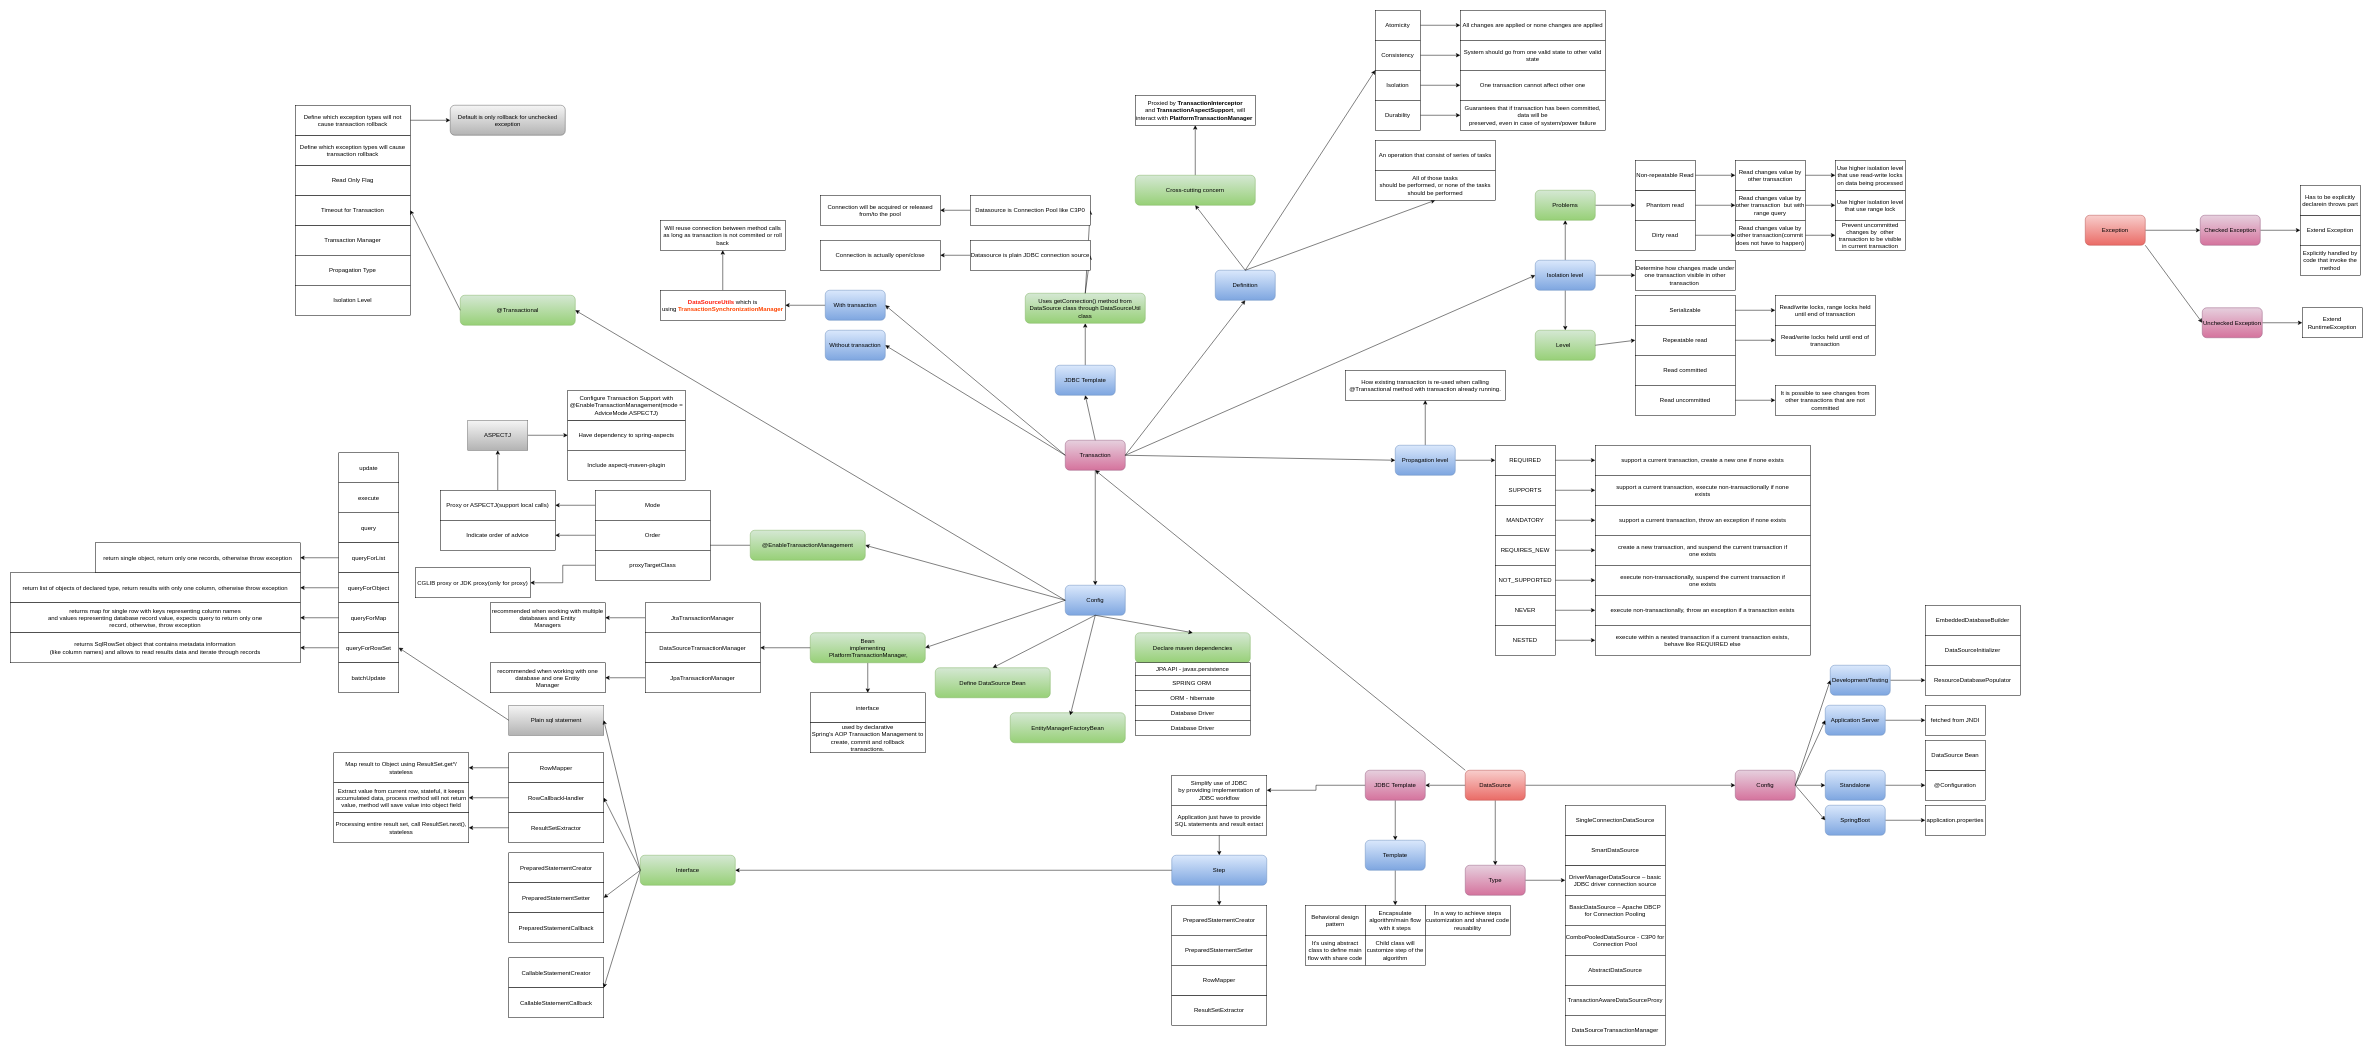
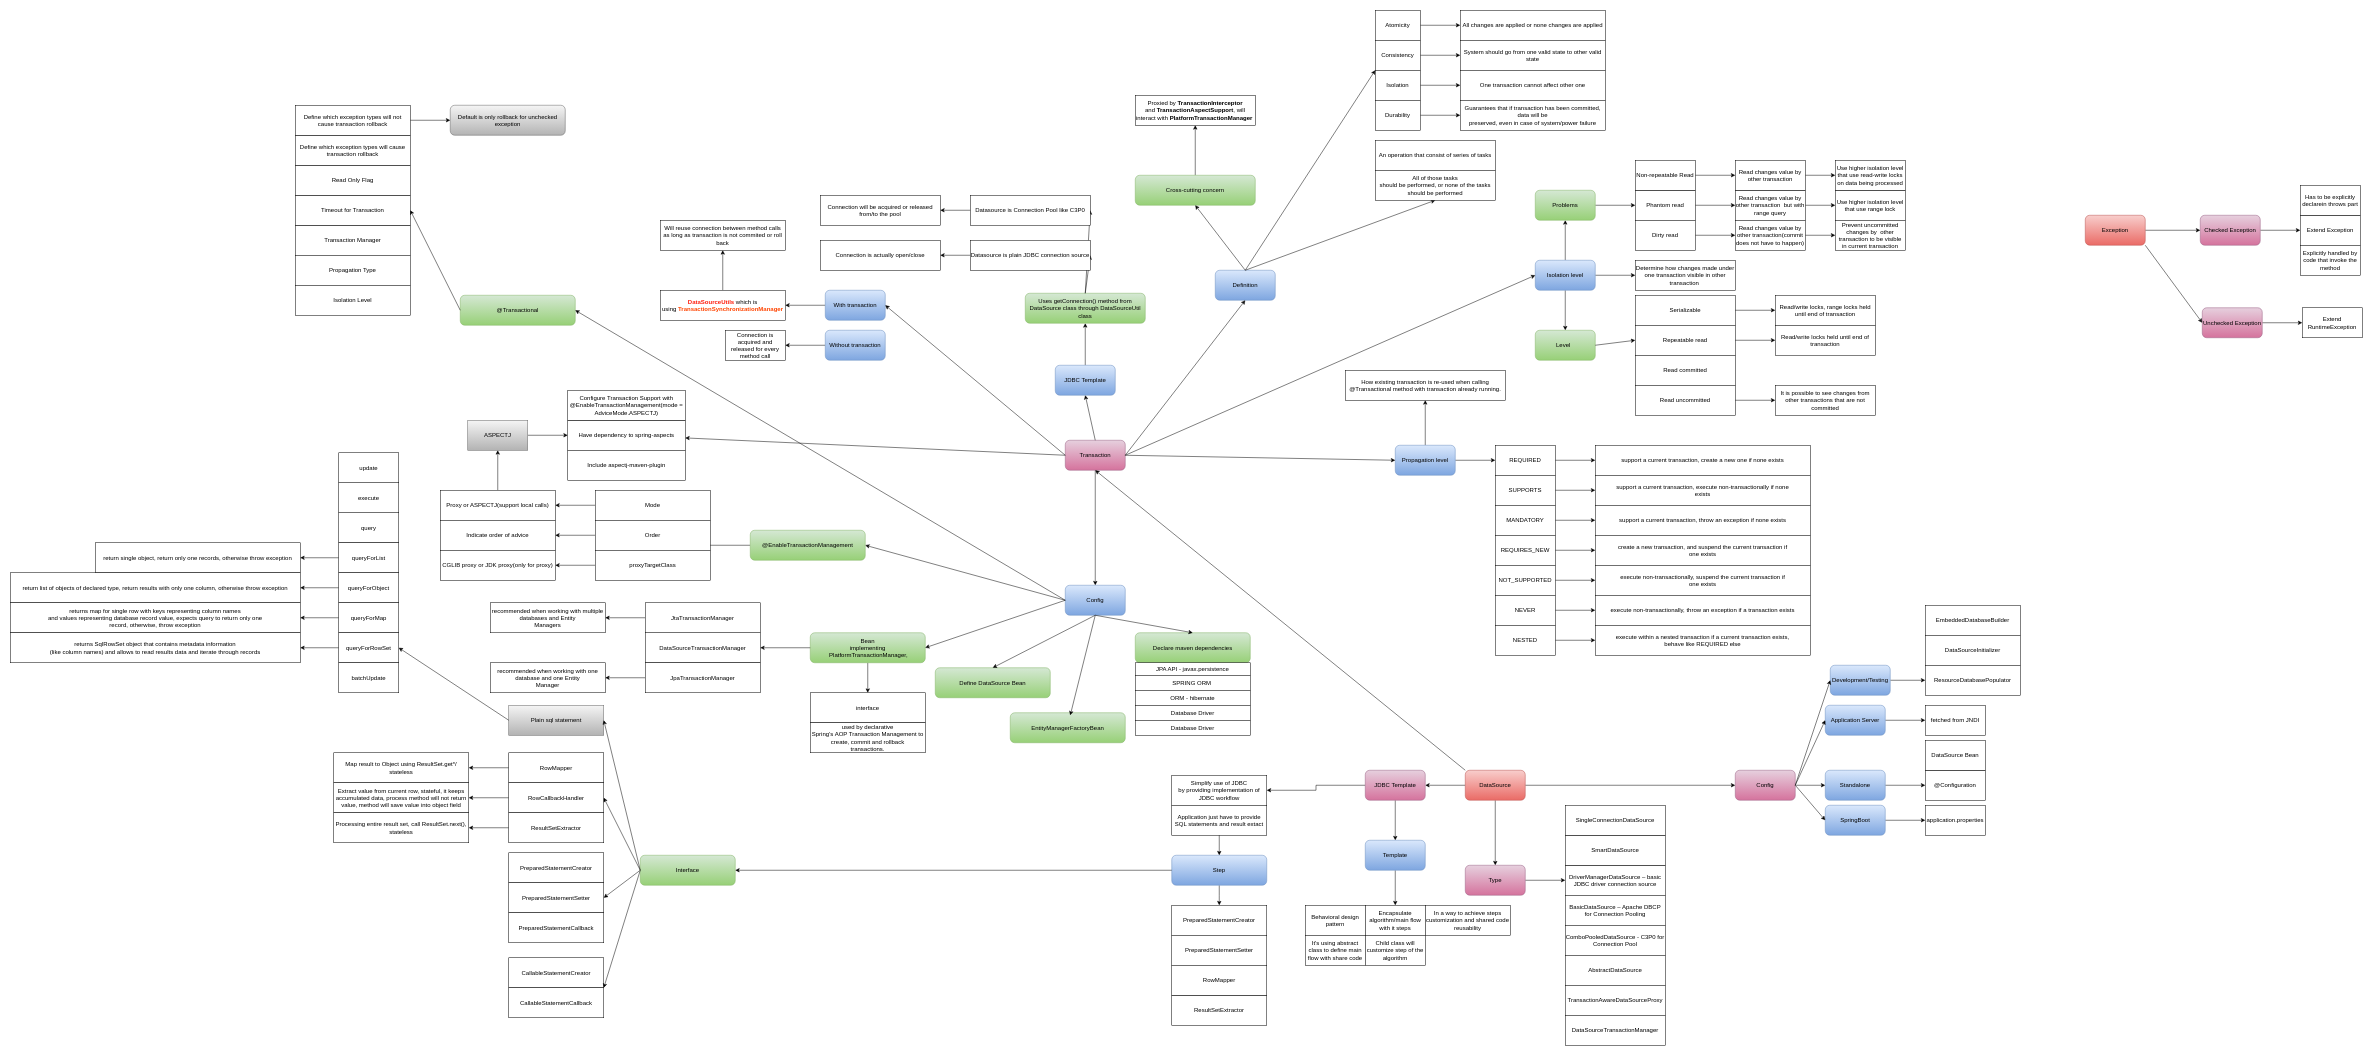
none -> (755, 345)
none -> (789, 345)
(889, 347) -> (695, 438)
(473, 583) -> (498, 565)
